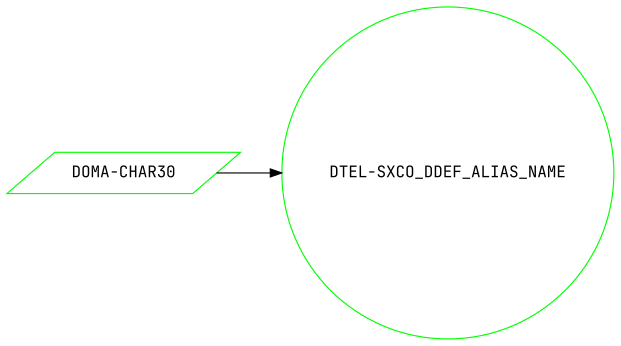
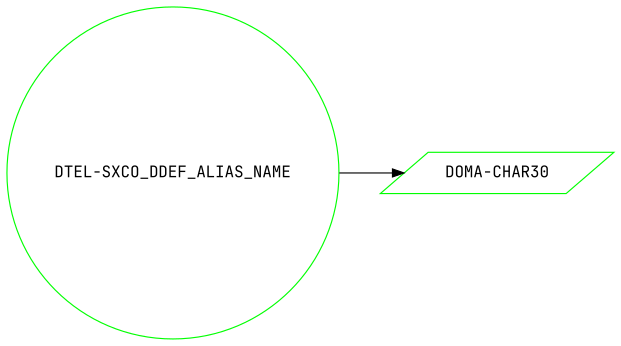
(243, 173) -> (366, 173)
